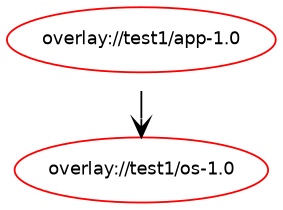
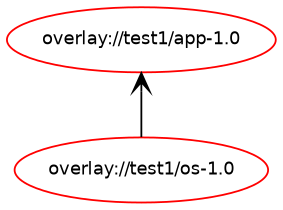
(141, 105) -> (141, 114)
